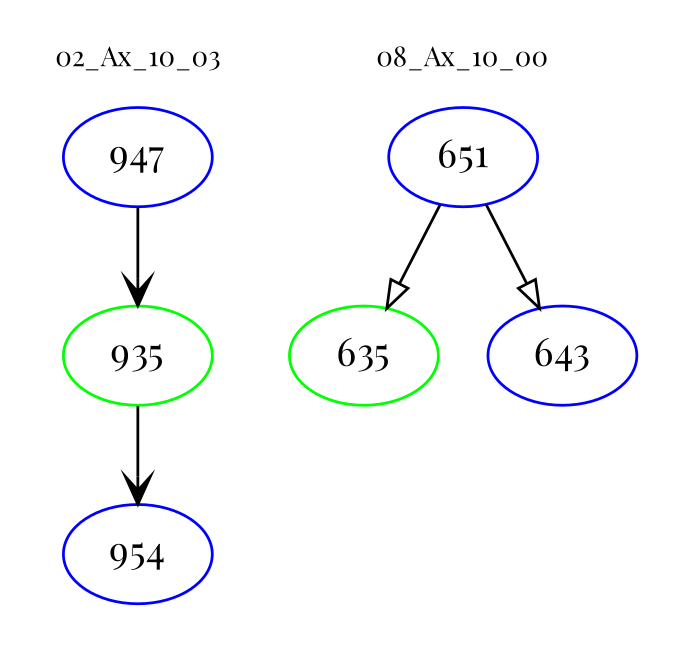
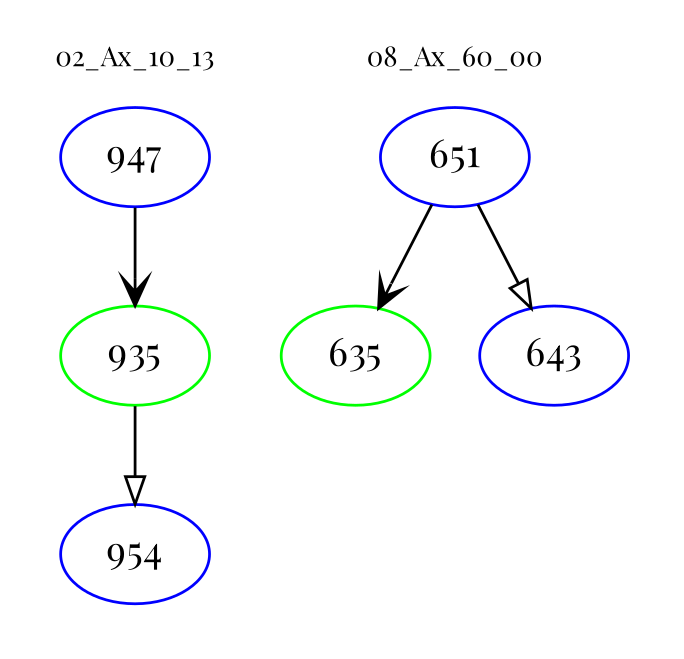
(139, 59) -> (135, 59)
(463, 59) -> (455, 59)
(420, 244) -> (412, 244)
(138, 441) -> (135, 441)
